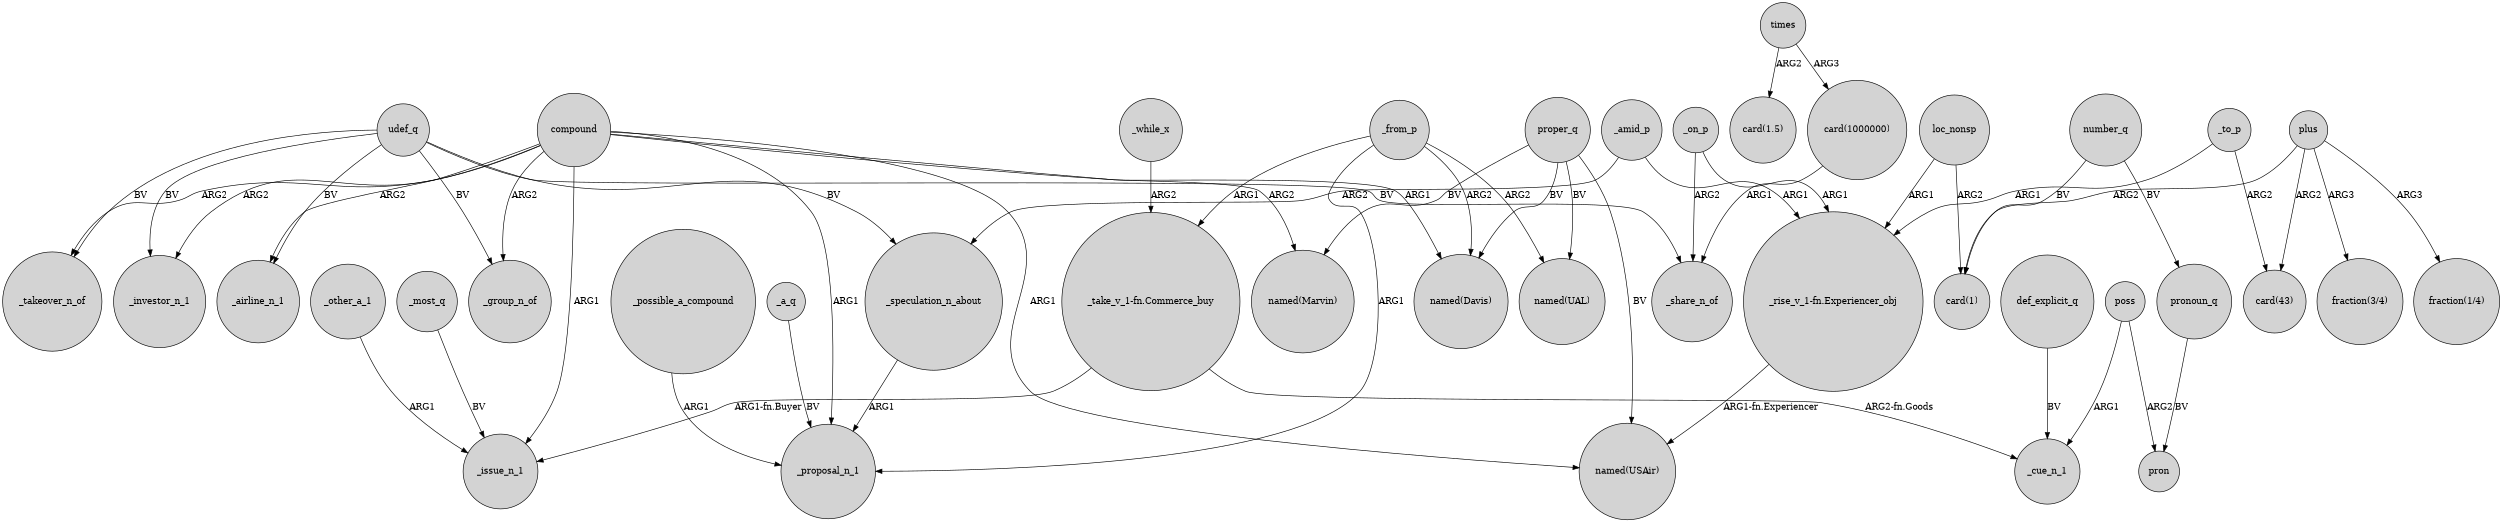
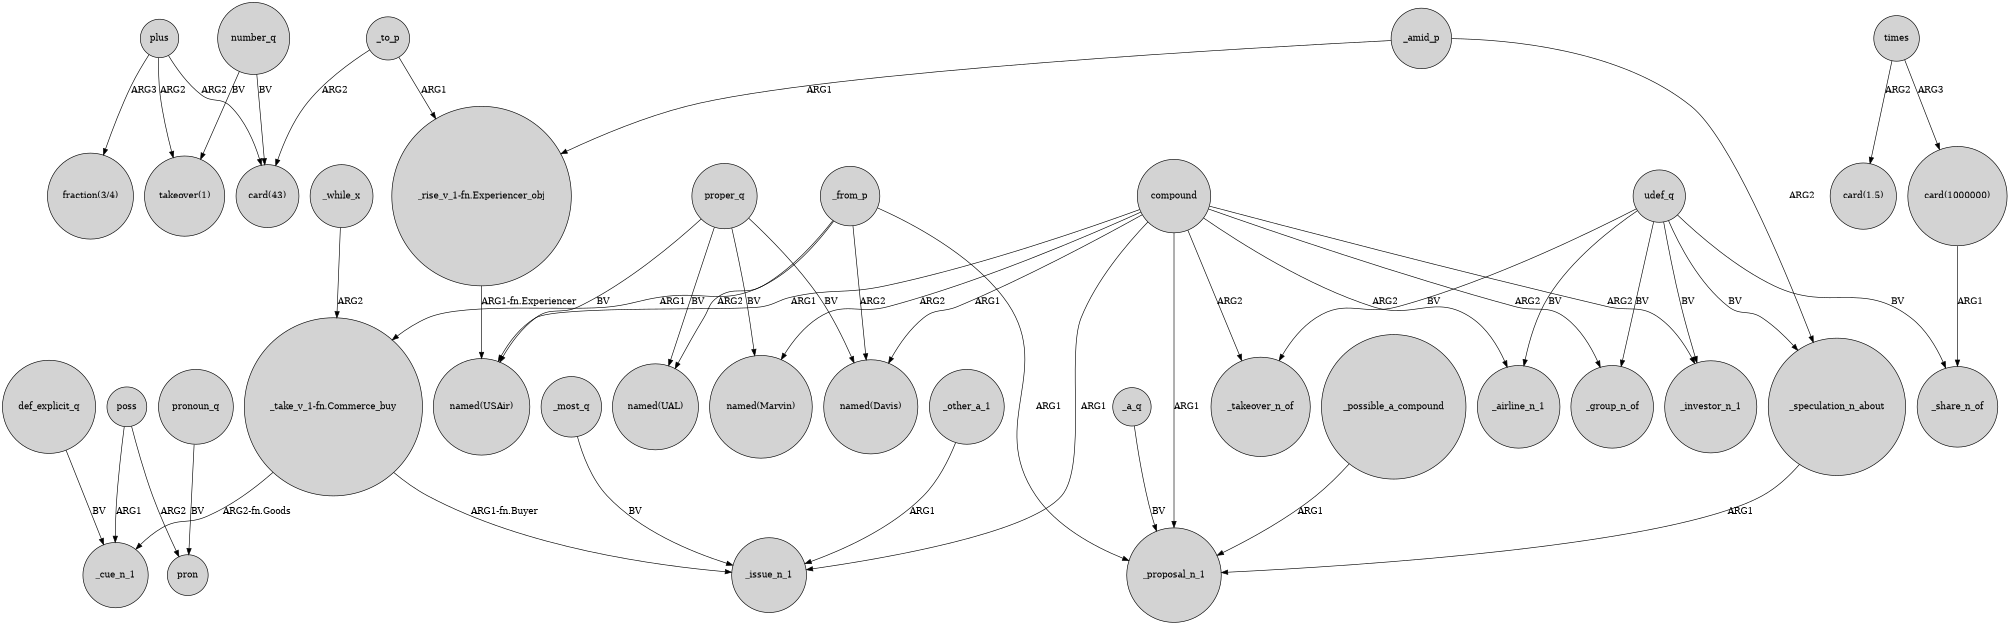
(1696, 130) -> none
(1954, 130) -> none
(2152, 210) -> (261, 116)
(1962, 302) -> (185, 196)
(2457, 302) -> none
